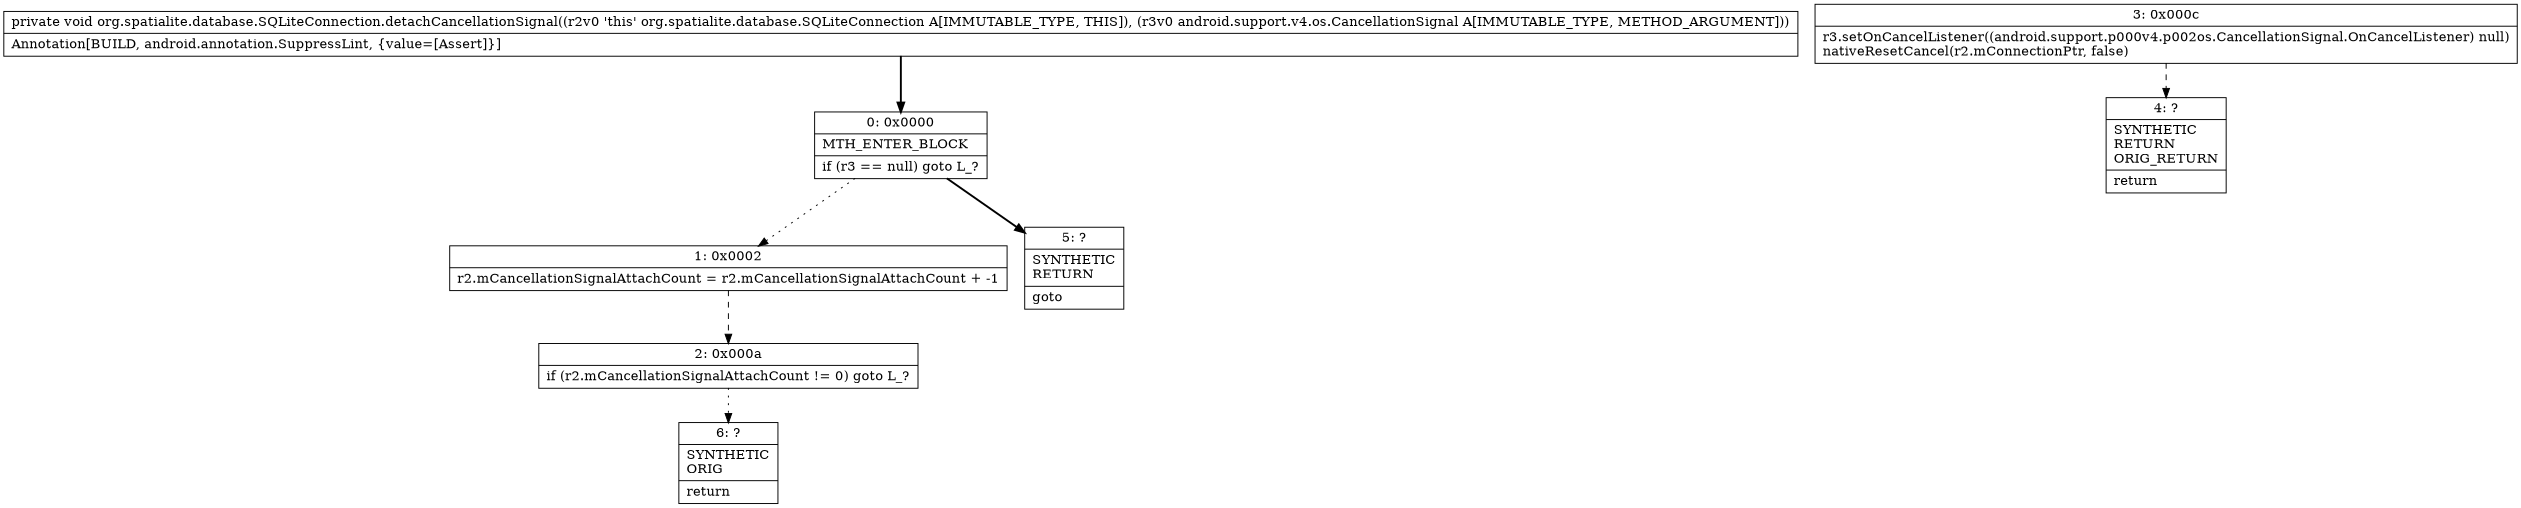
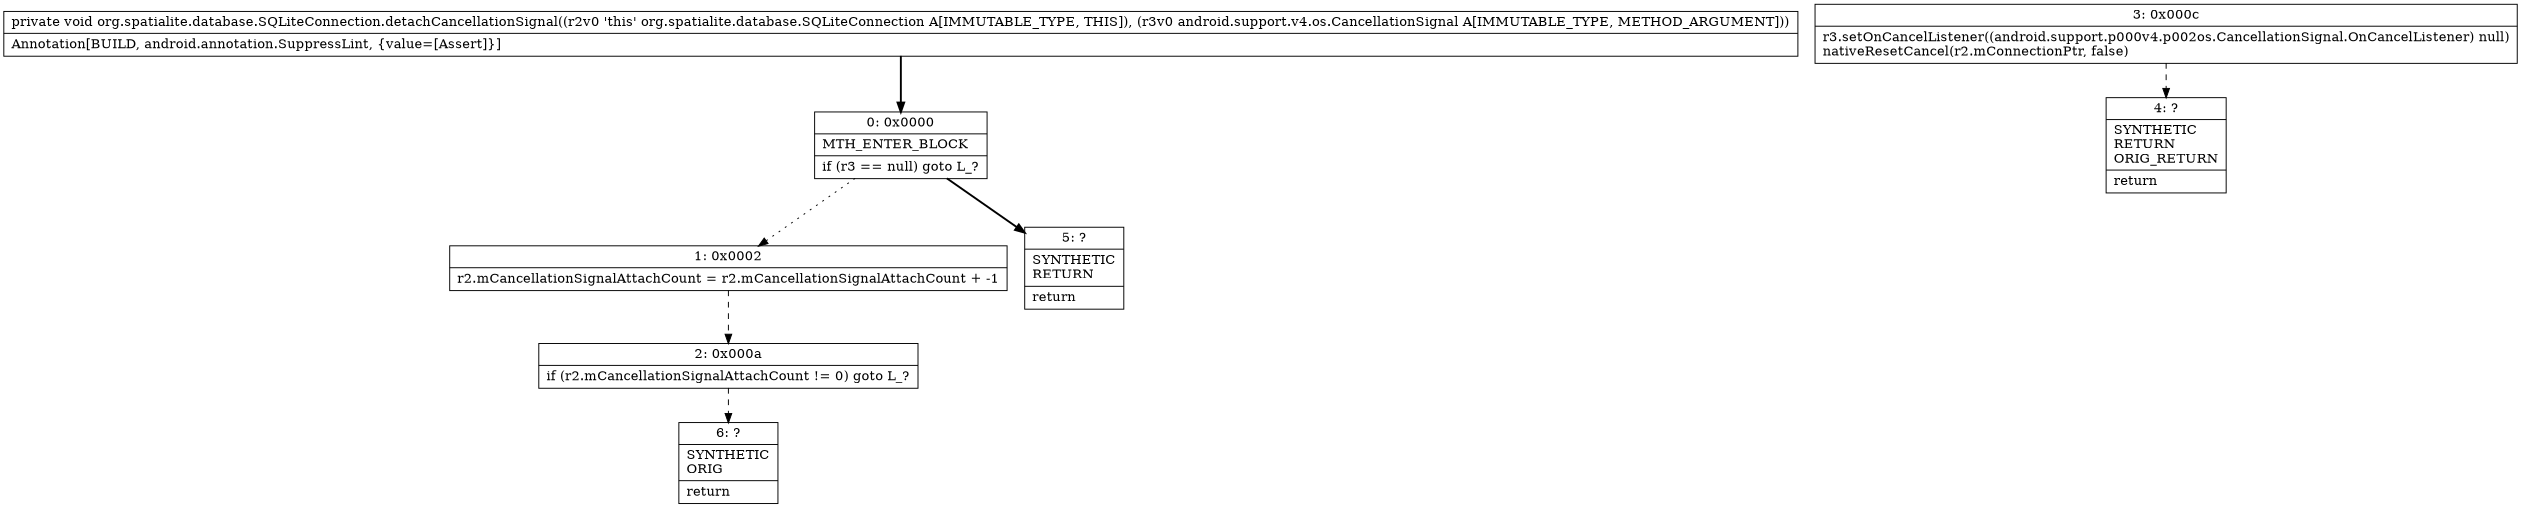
(1048, 297) -> (1054, 297)
(728, 401) -> (728, 401)
